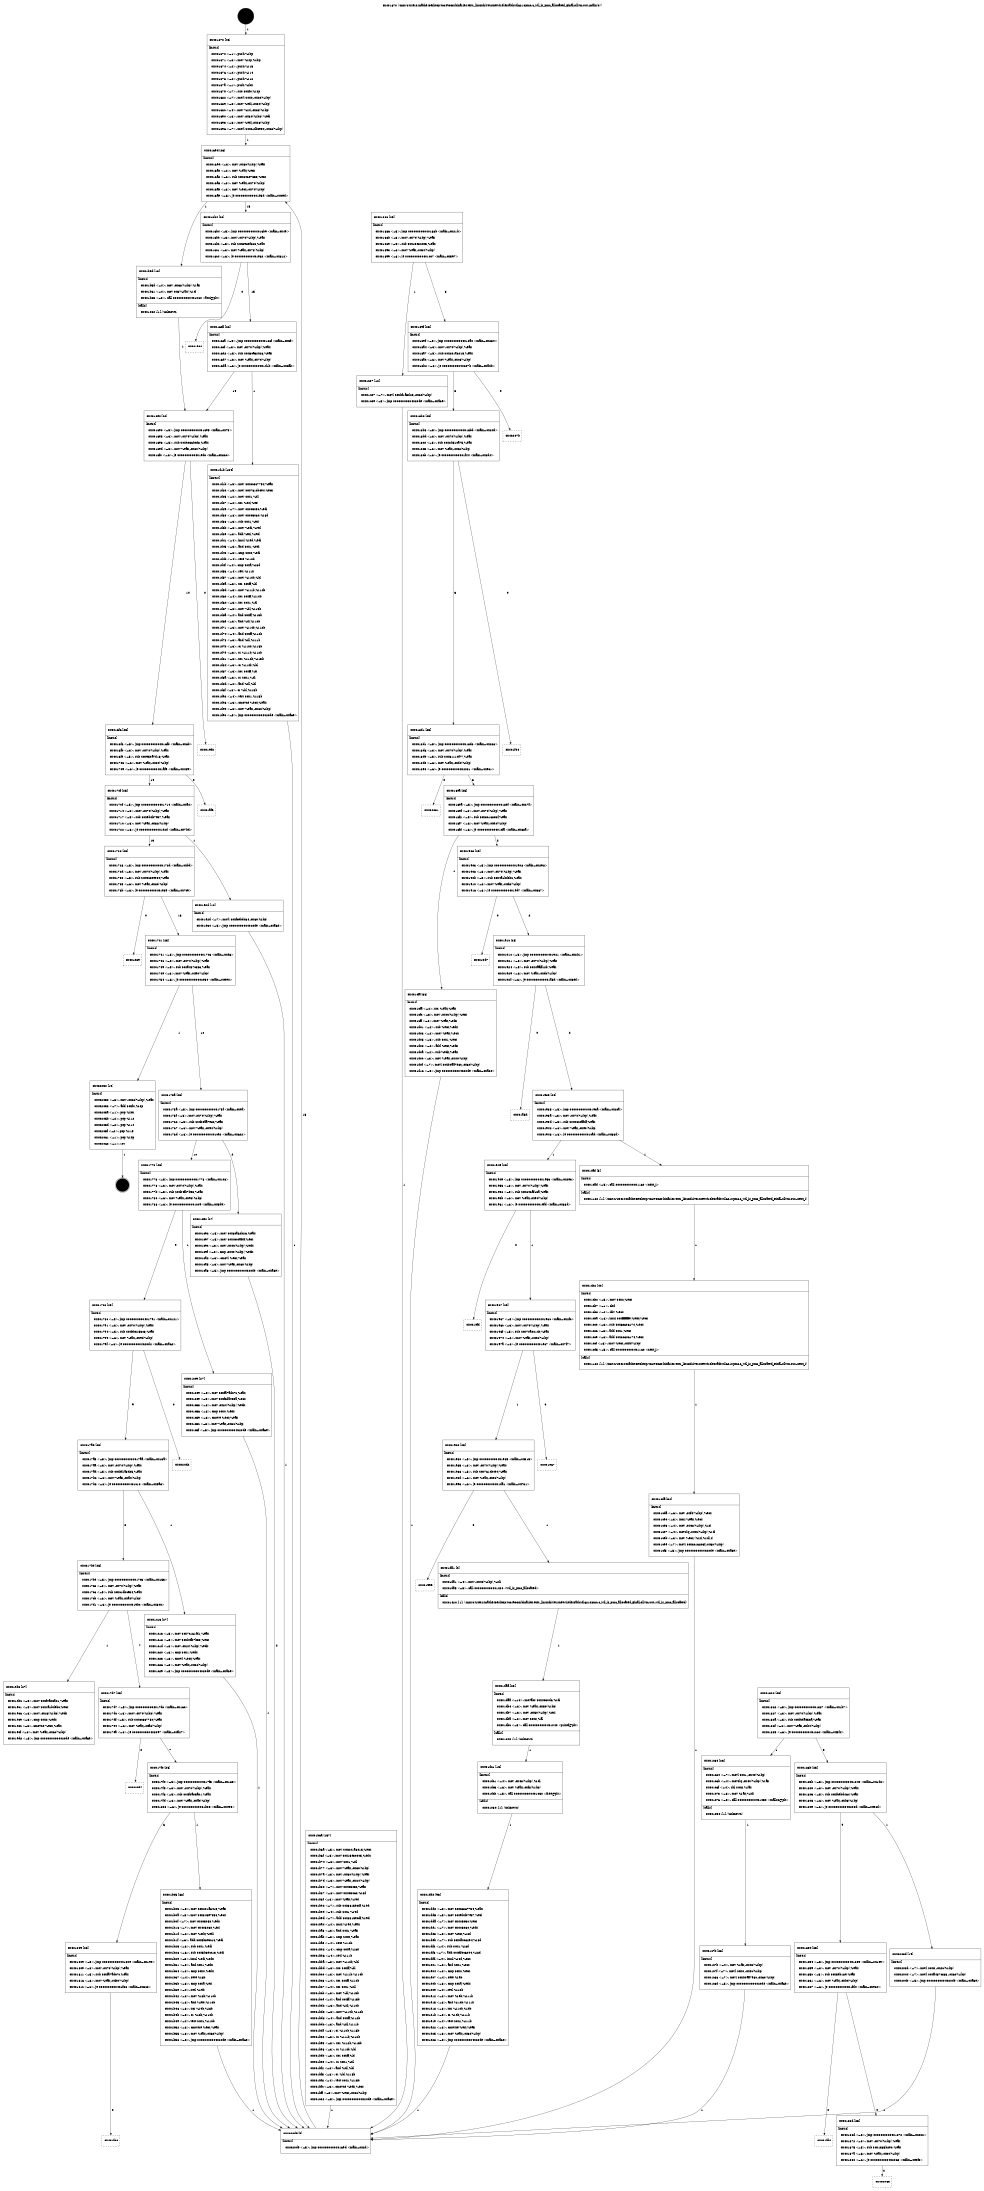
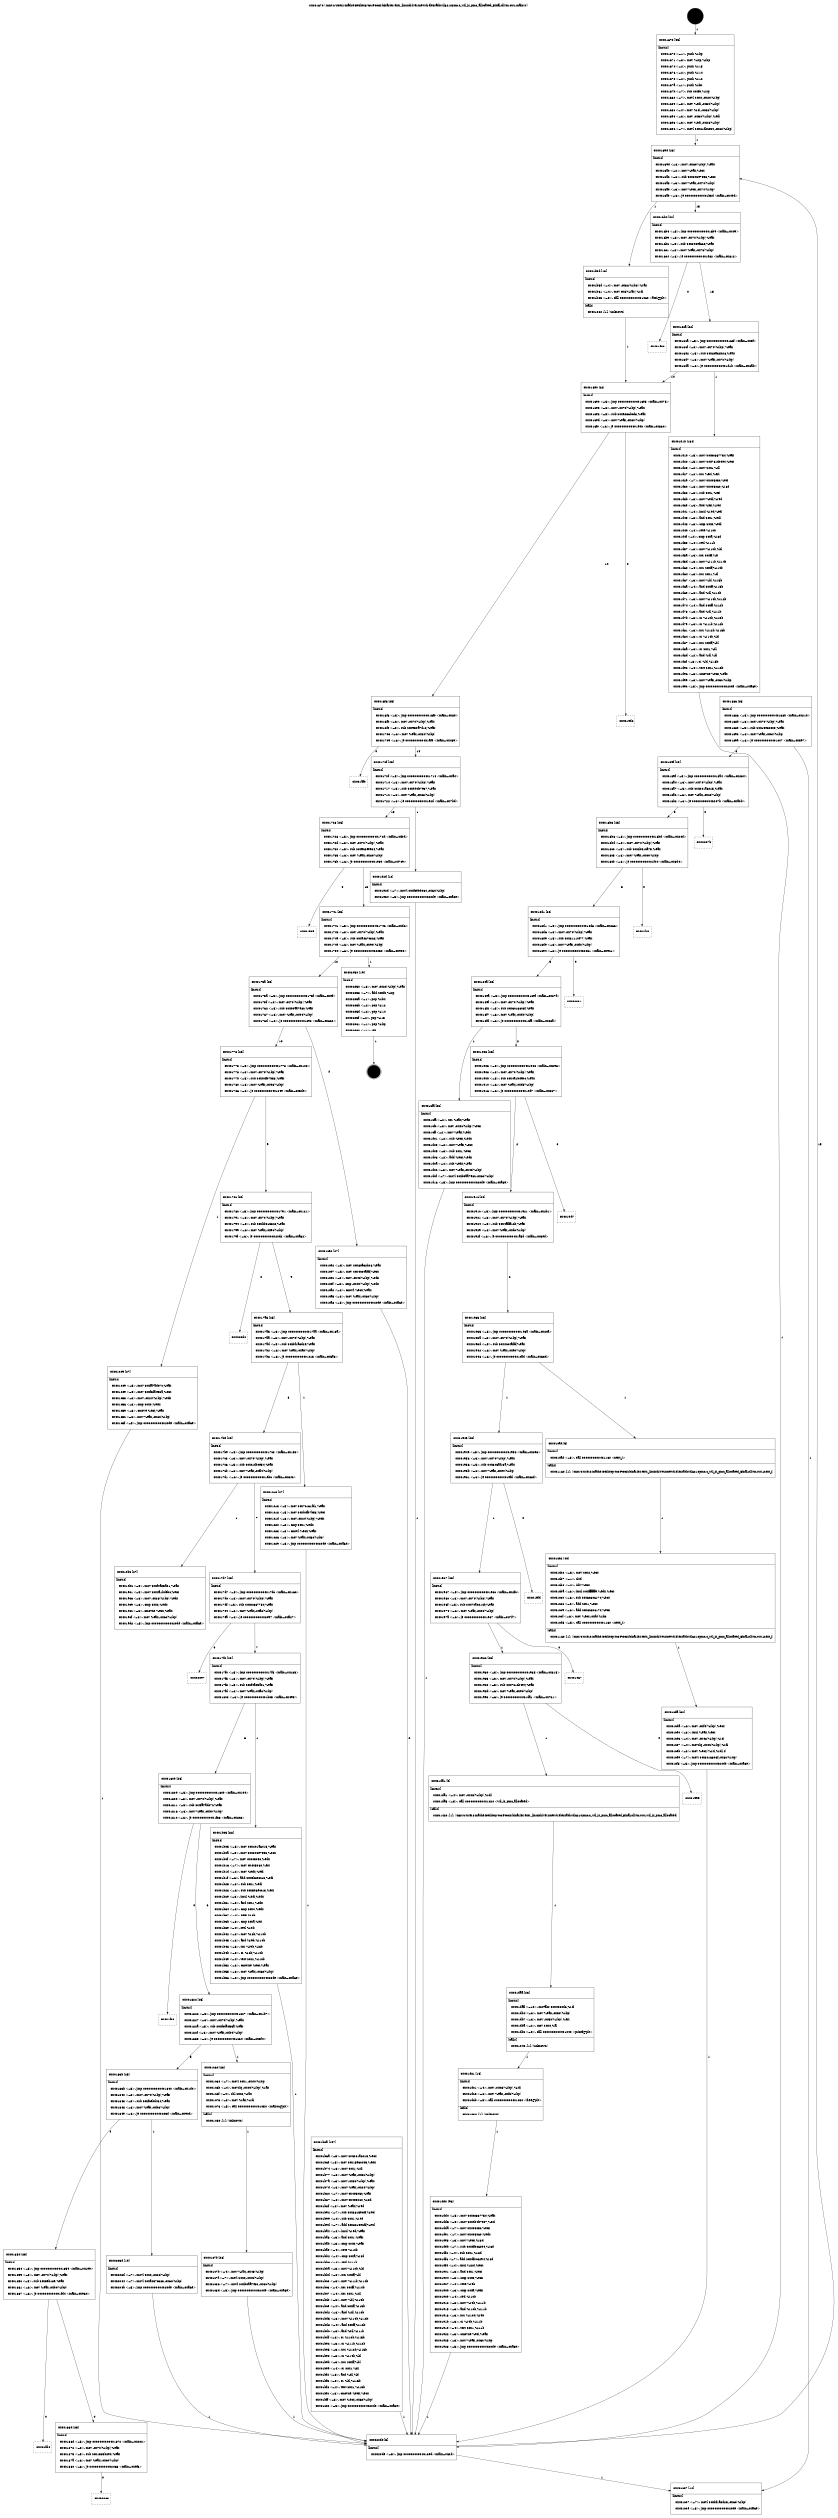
(520, 1115) -> none
(402, 1274) -> (563, 2473)
none -> (196, 1909)
